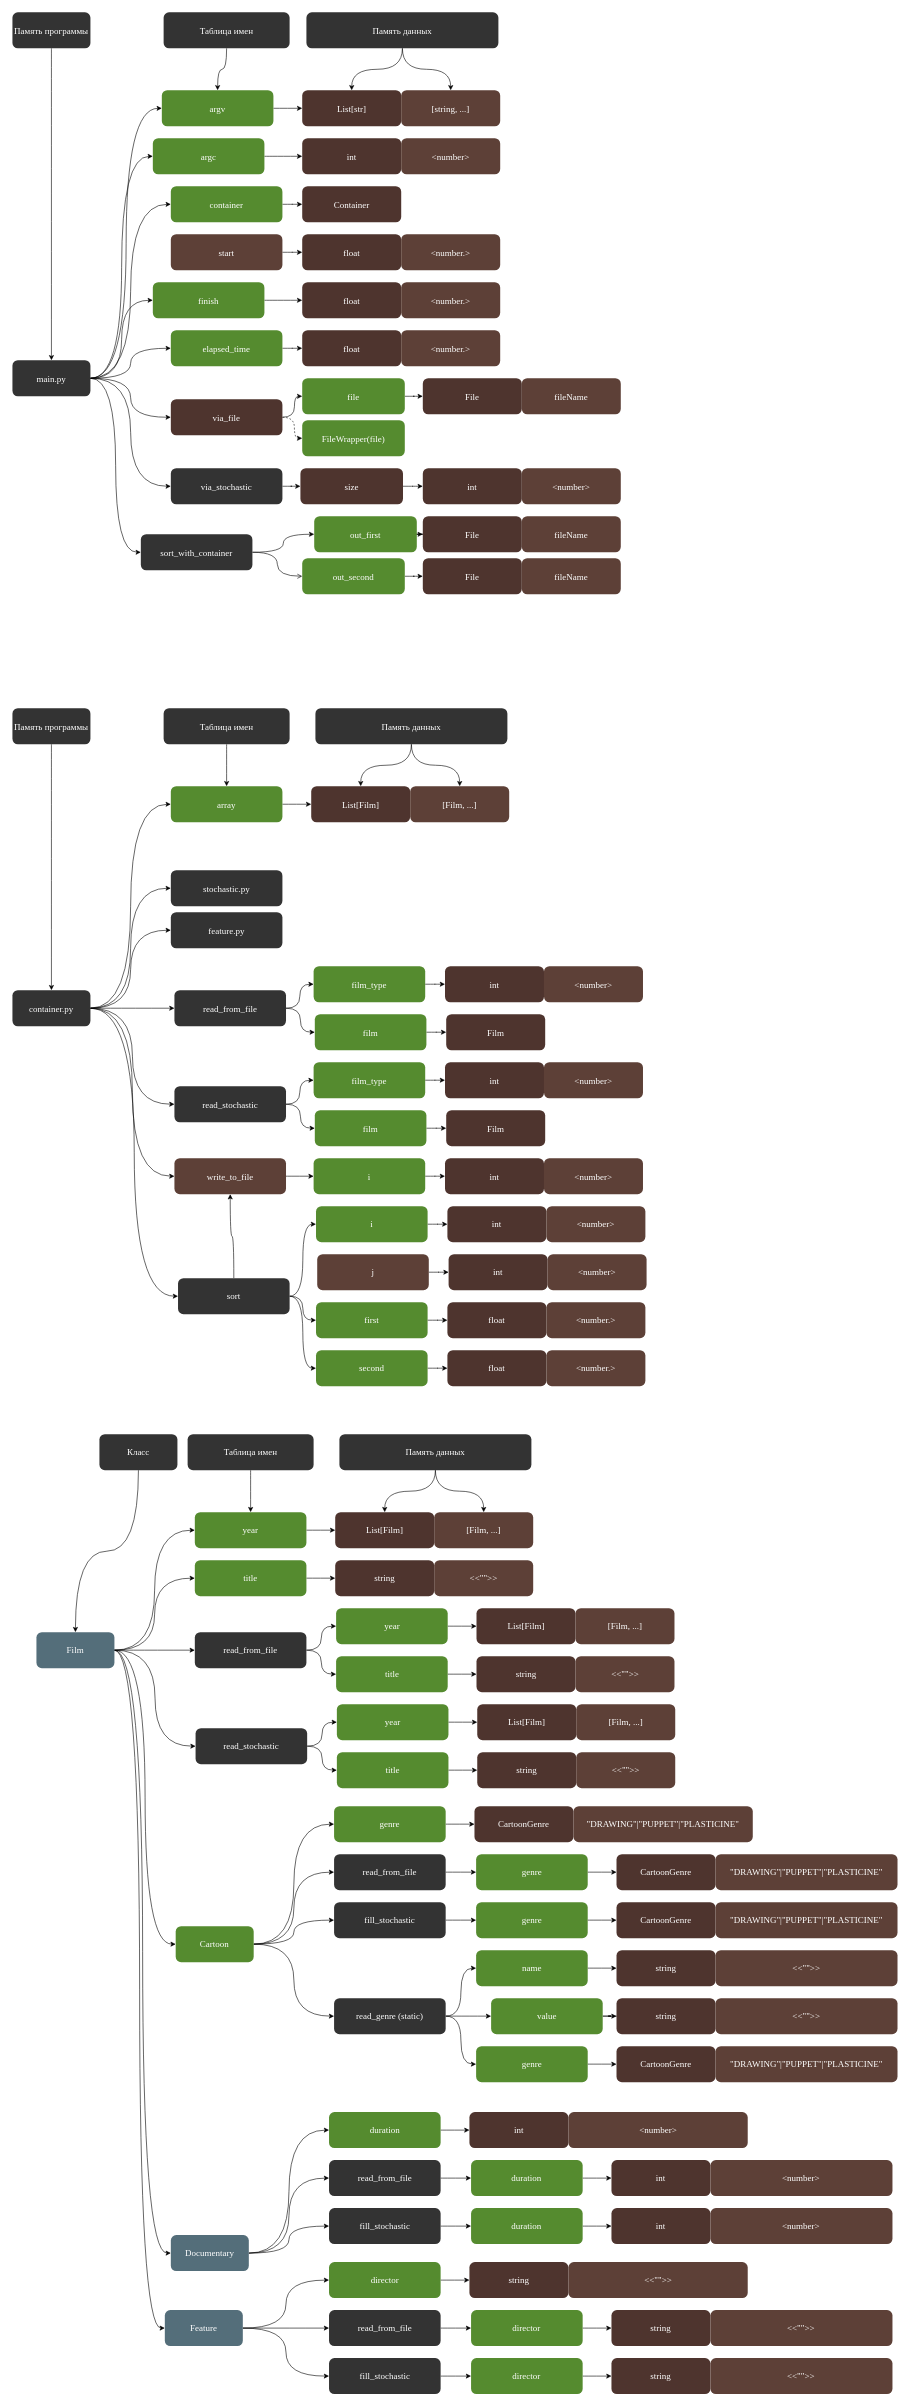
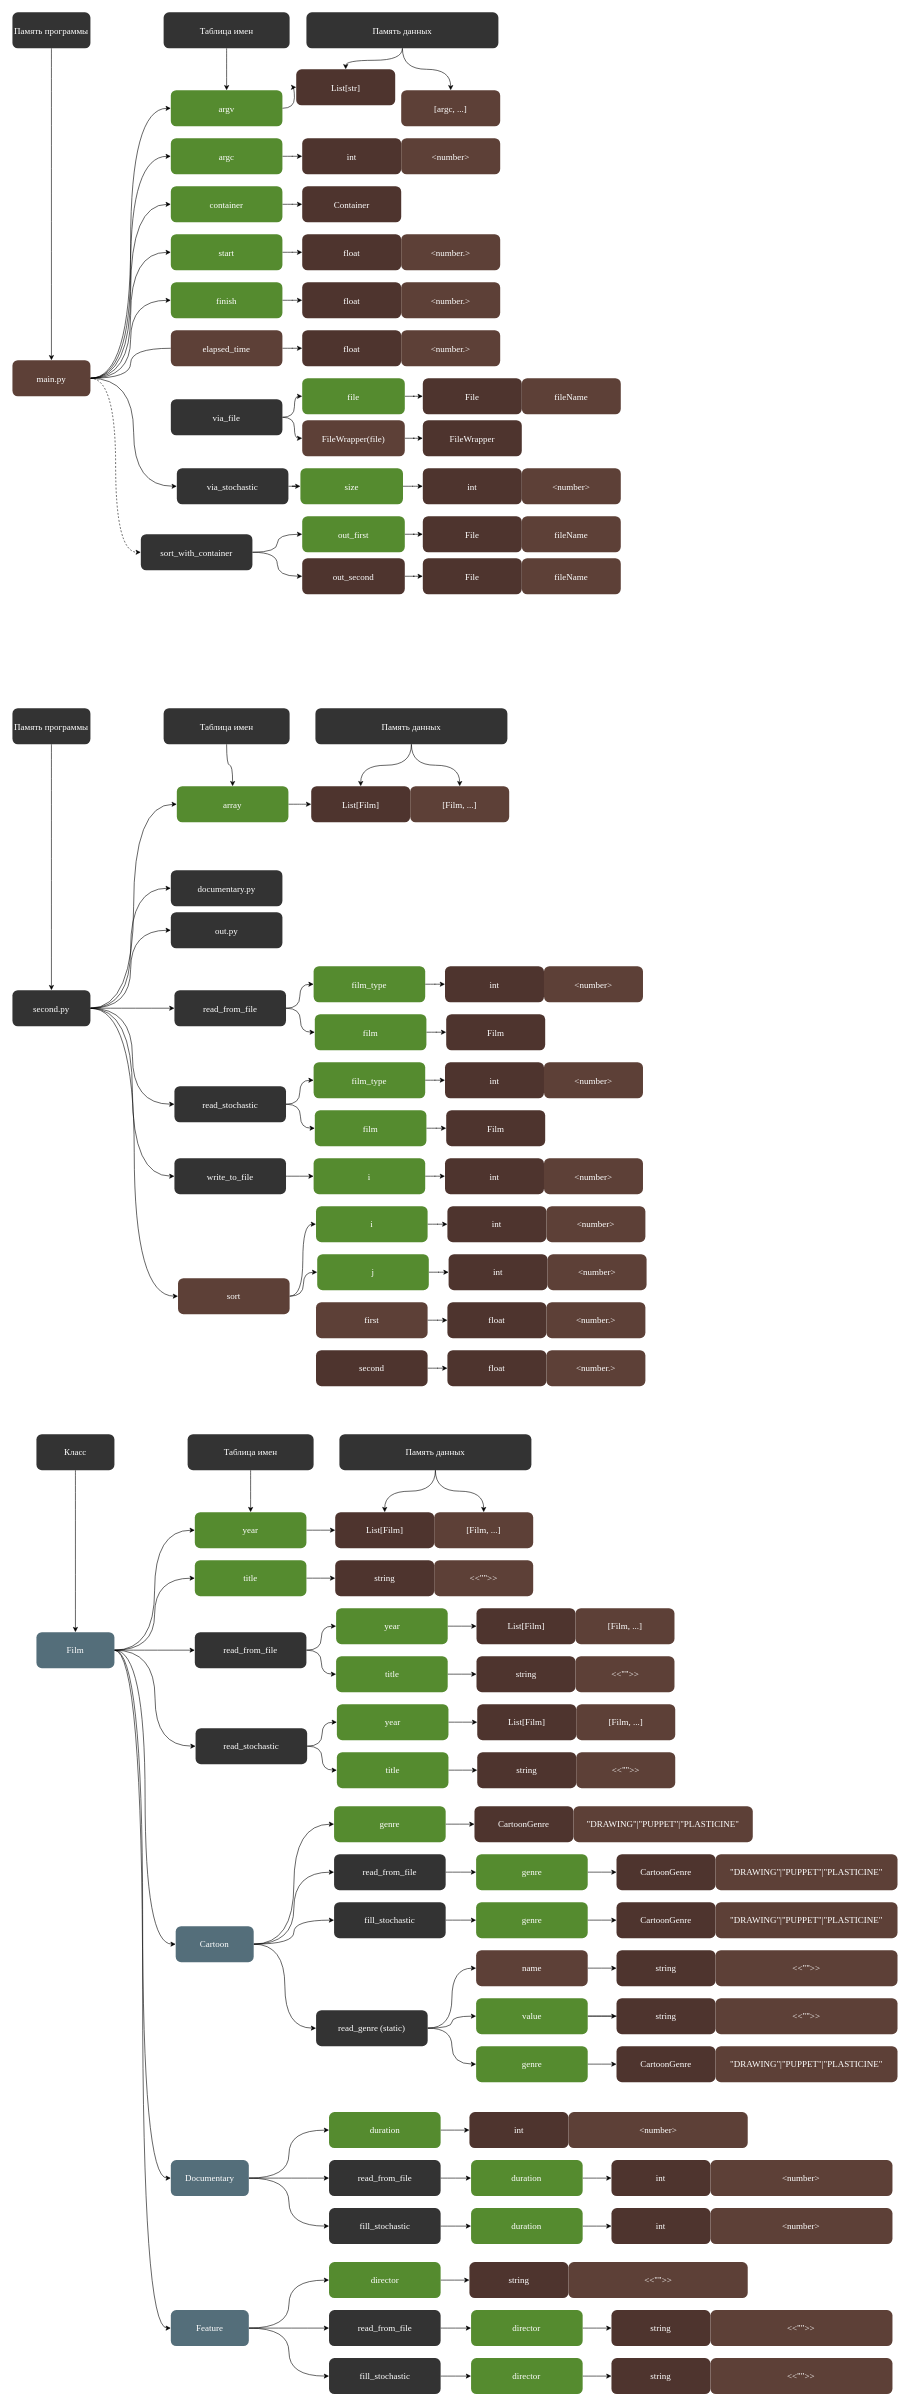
(218, 108) -> (227, 108)
(352, 108) -> (346, 87)
(451, 108) -> (451, 108)
(209, 156) -> (227, 156)
(227, 252) -> (227, 252)
none -> (140, 267)
(209, 300) -> (227, 300)
(166, 348) -> (166, 348)
(227, 348) -> (227, 348)
(51, 378) -> (51, 378)
(132, 404) -> none
(227, 417) -> (227, 417)
(294, 428) -> (294, 428)
(353, 438) -> (353, 438)
none -> (413, 438)
none -> (472, 438)
(116, 467) -> (116, 467)
(227, 486) -> (233, 486)
(352, 486) -> (352, 486)
(365, 534) -> (353, 534)
(297, 576) -> (296, 576)
(353, 576) -> (353, 576)
(227, 804) -> (233, 804)
(227, 888) -> (227, 888)
(227, 930) -> (227, 930)
(51, 1008) -> (51, 1008)
(230, 1176) -> (230, 1176)
(232, 1236) -> (303, 1283)
(373, 1272) -> (373, 1272)
(234, 1296) -> (234, 1296)
(303, 1311) -> none
(301, 1312) -> none
(372, 1320) -> (372, 1320)
(372, 1368) -> (372, 1368)
(138, 1452) -> (75, 1452)
(215, 1944) -> (215, 1944)
(532, 1968) -> (532, 1968)
(390, 2016) -> (372, 2028)
(547, 2016) -> (532, 2016)
(210, 2253) -> (210, 2178)
(204, 2328) -> (210, 2328)
